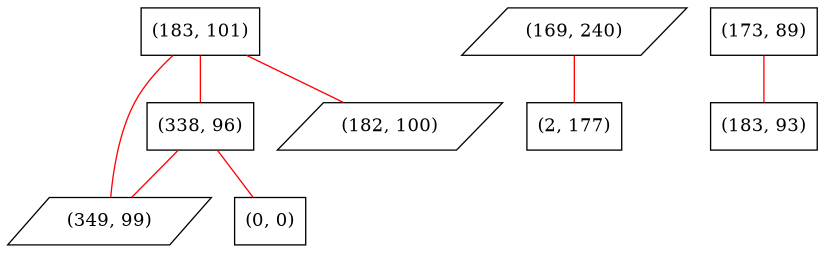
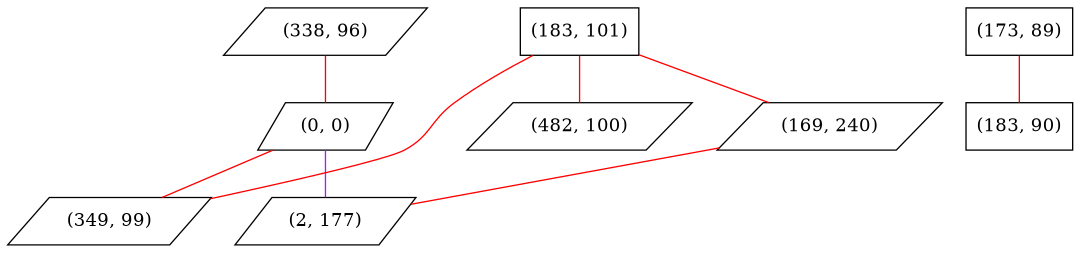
(200, 79) -> (704, 79)
(200, 126) -> (325, 32)
(390, 126) -> (580, 126)
(574, 126) -> (325, 221)
(764, 126) -> (1019, 126)
(155, 174) -> (217, 174)
none -> (325, 181)
(270, 221) -> (325, 126)
